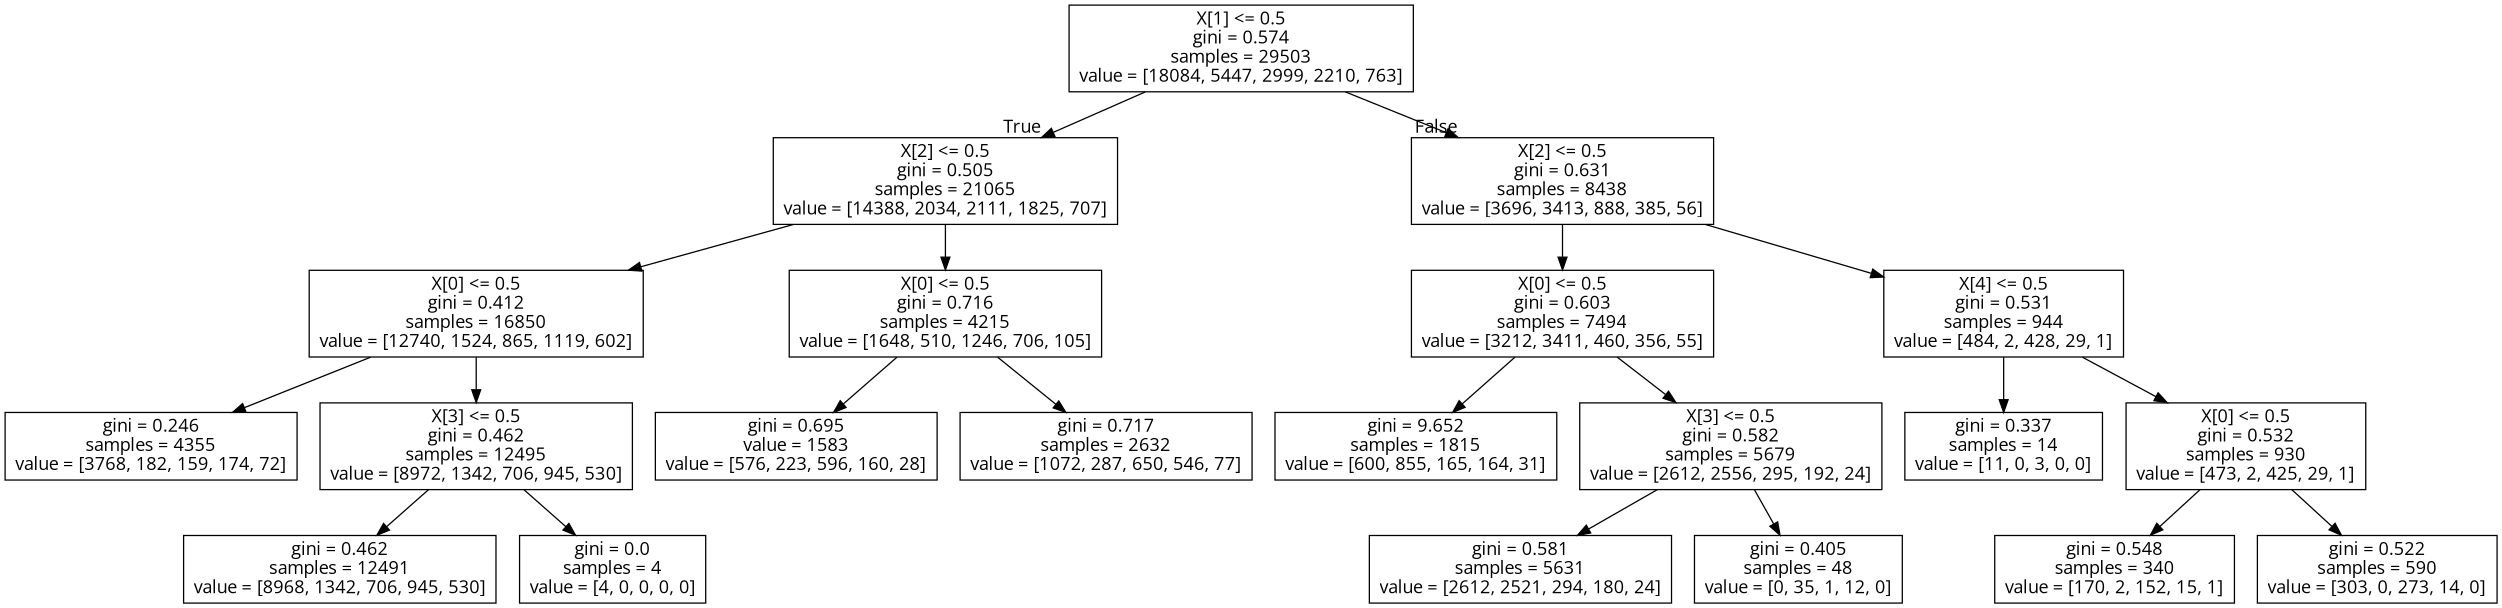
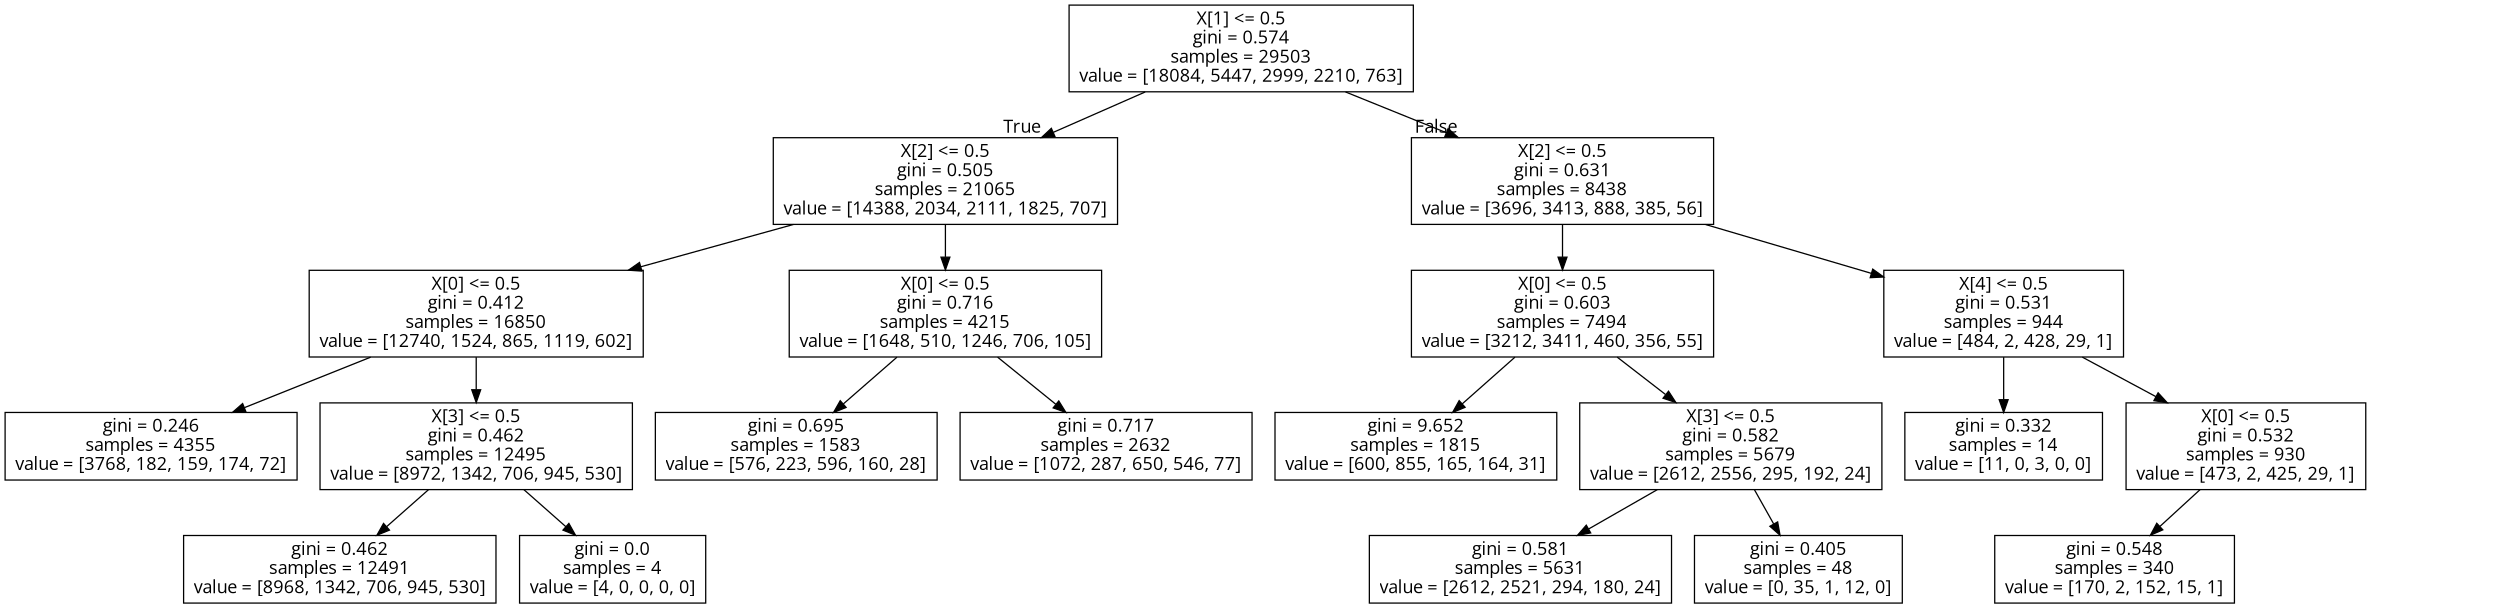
(796, 446) -> (796, 446)
(2004, 446) -> (2004, 446)
(2377, 569) -> none
